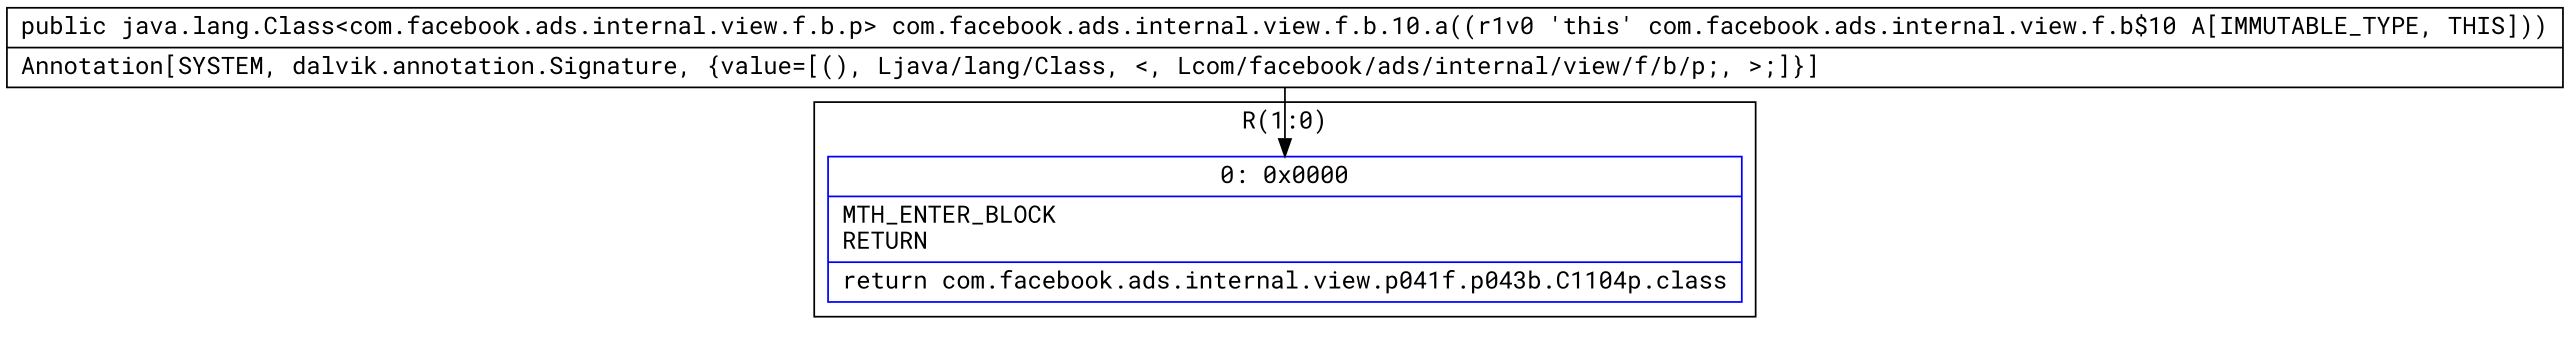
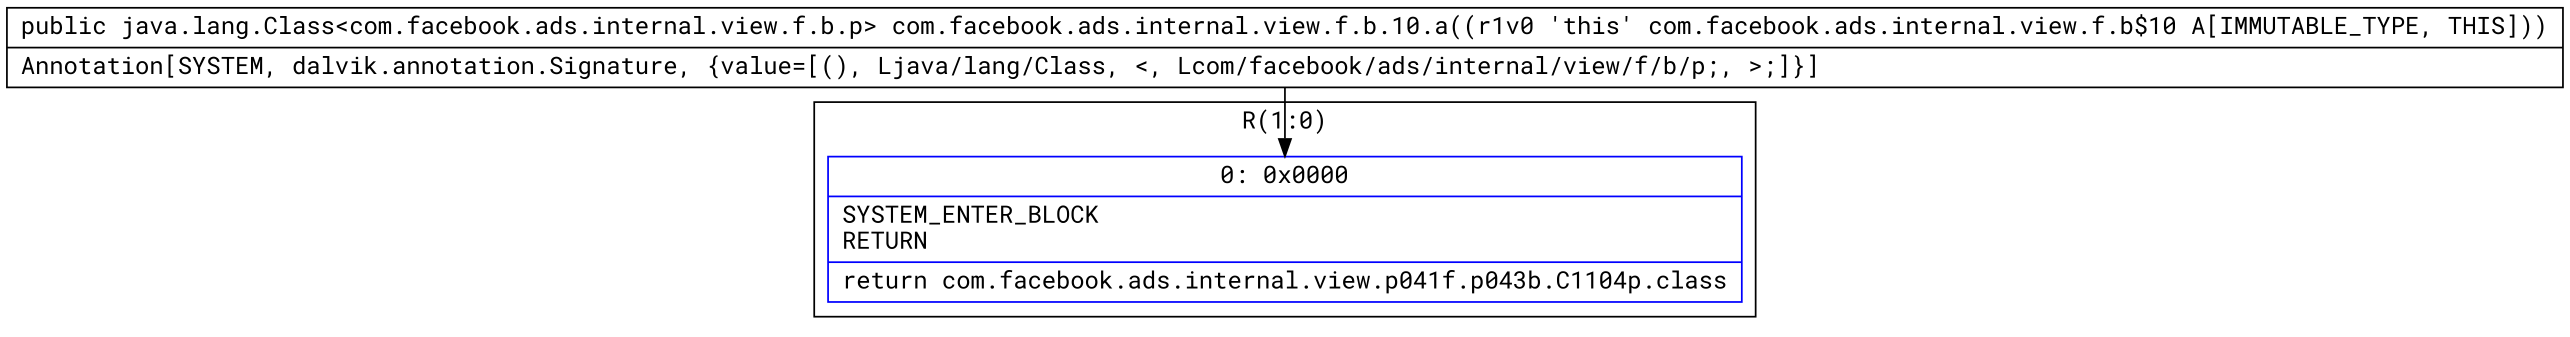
(949, 215) -> (971, 215)
